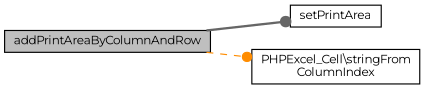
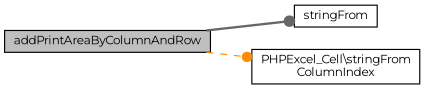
(336, 16) -> (336, 16)
